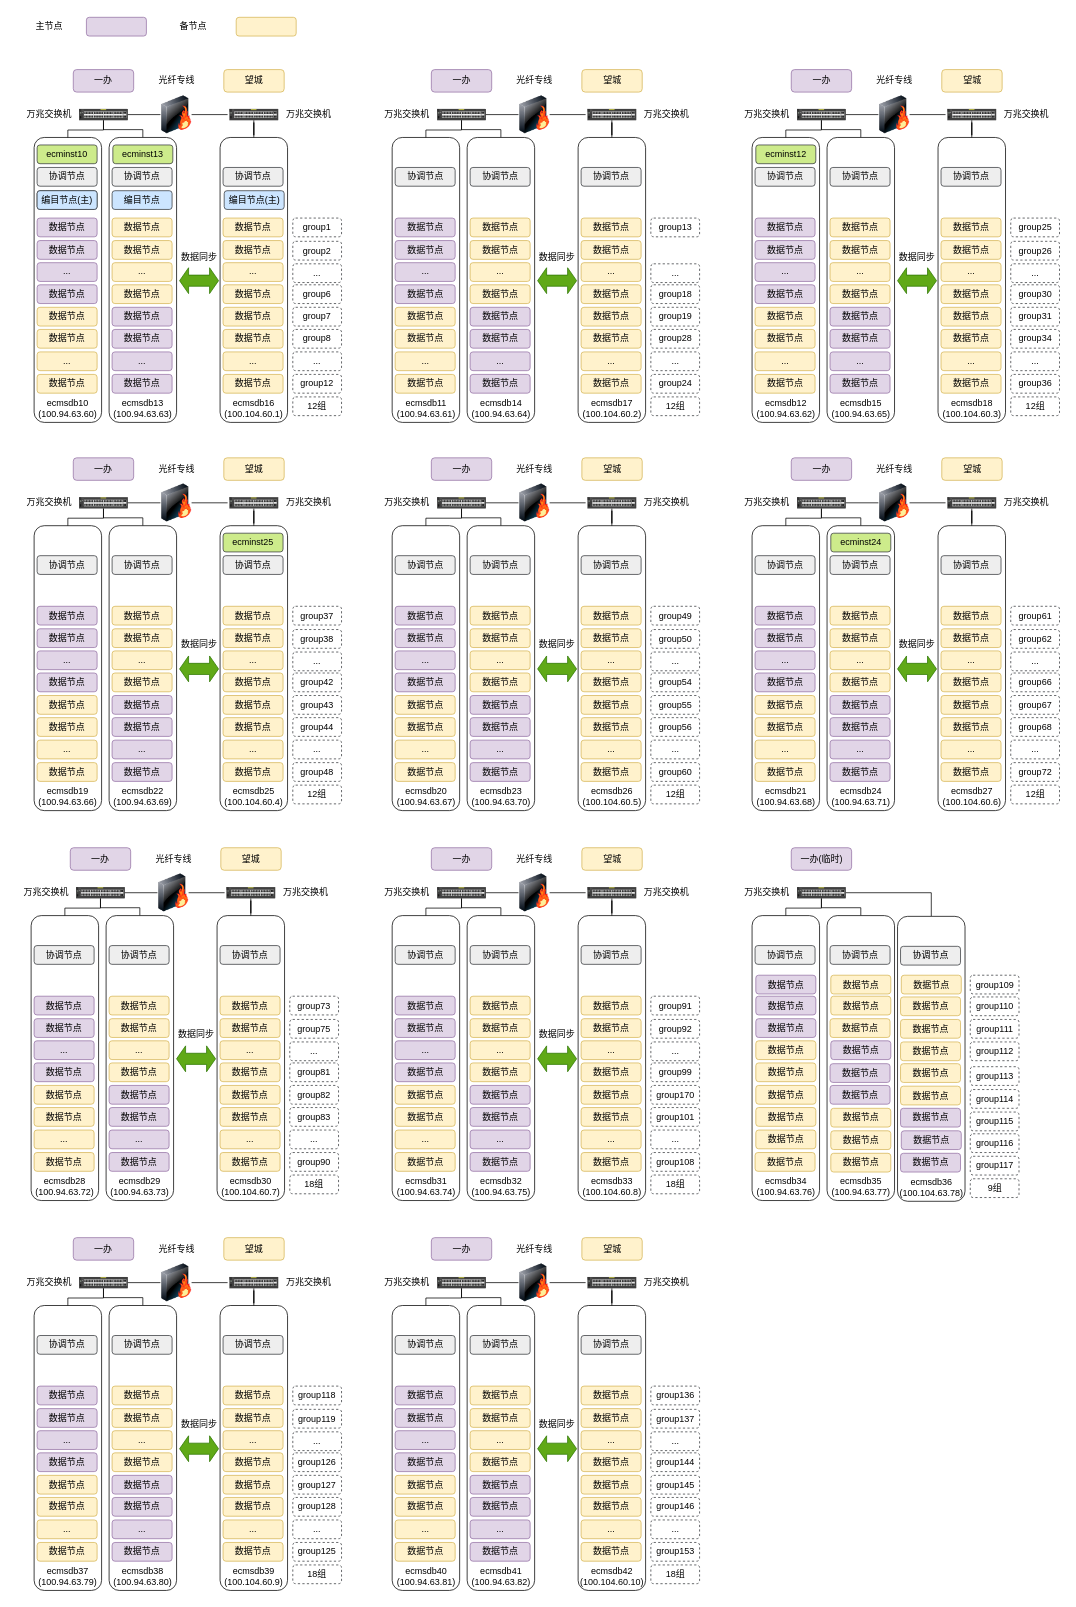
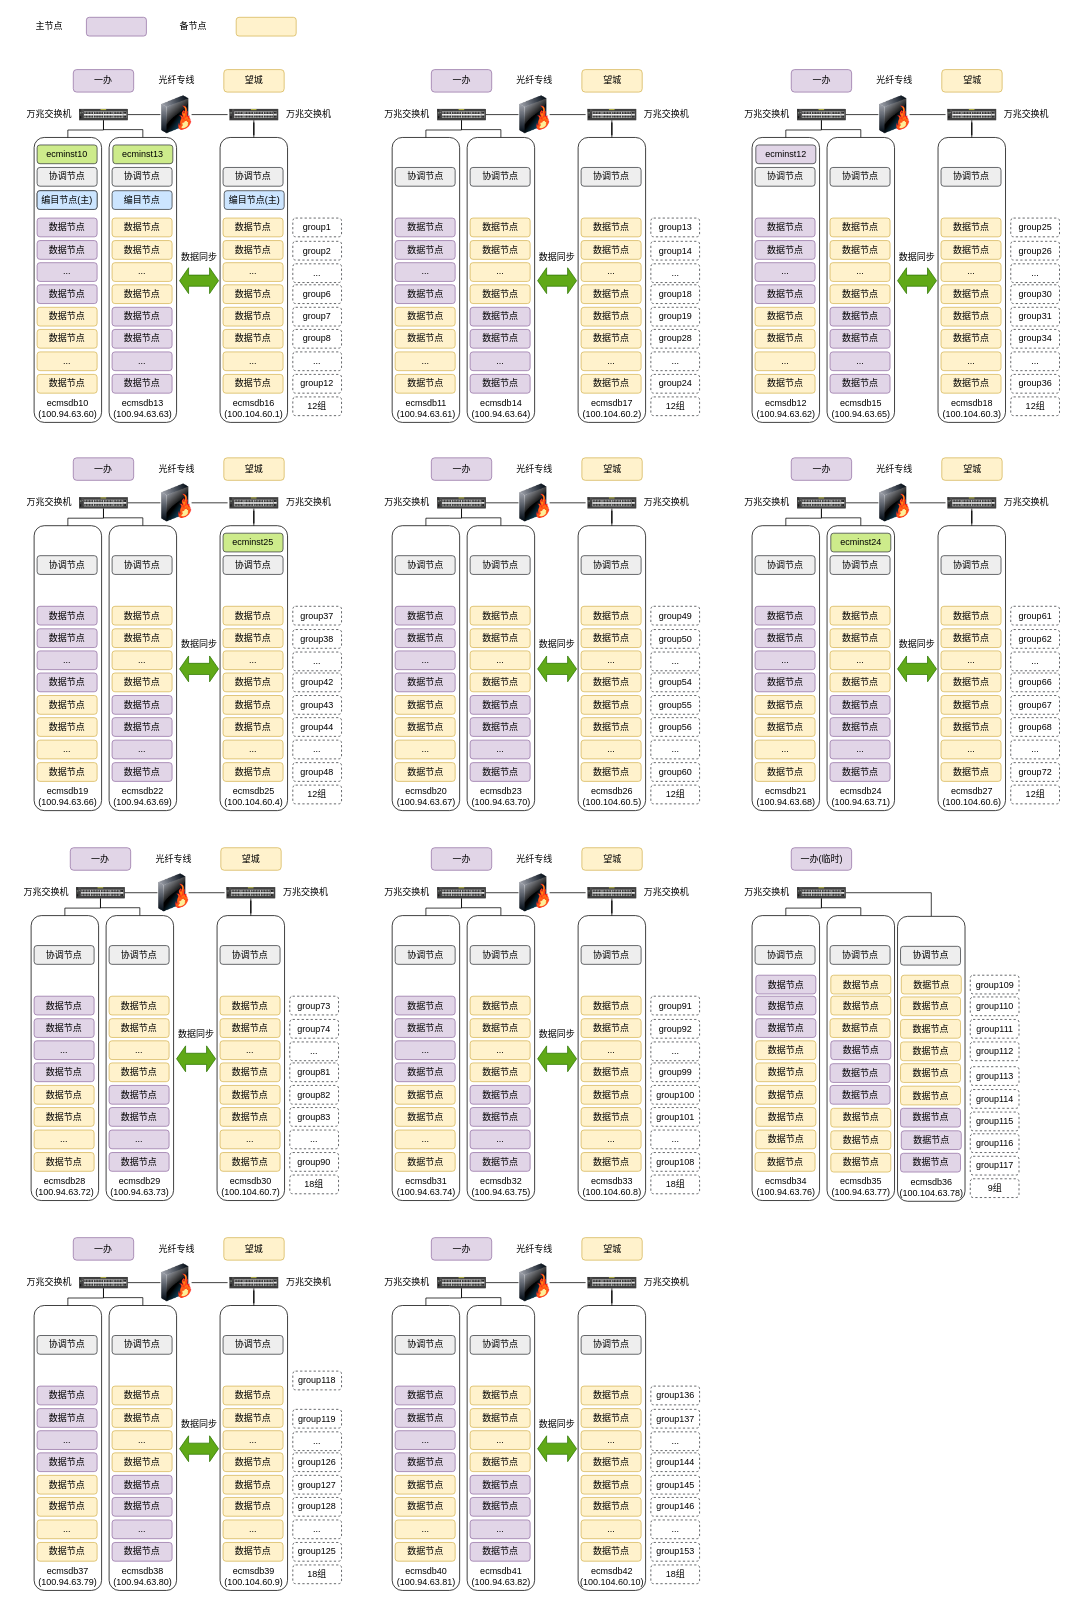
(786, 154) -> (786, 154)
none -> (675, 251)
(314, 1029) -> (314, 1029)
(676, 1095) -> (676, 1095)
(317, 1396) -> (317, 1381)
